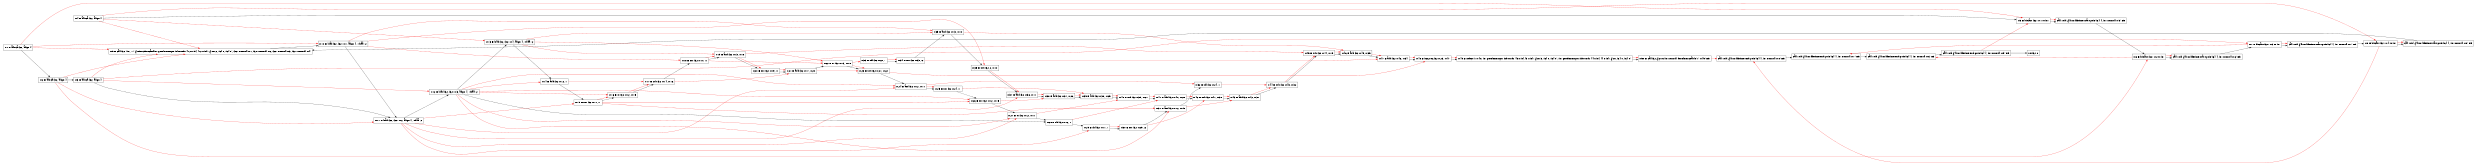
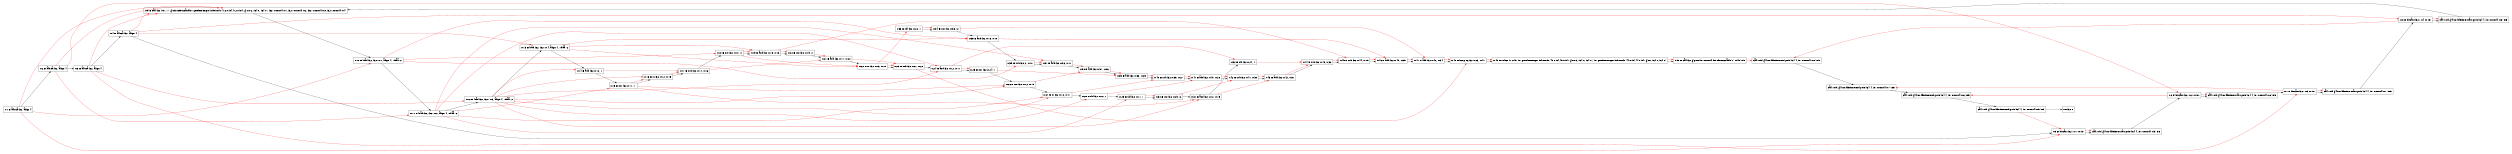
(241, 102) -> (105, 52)
(753, 118) -> (794, 115)
